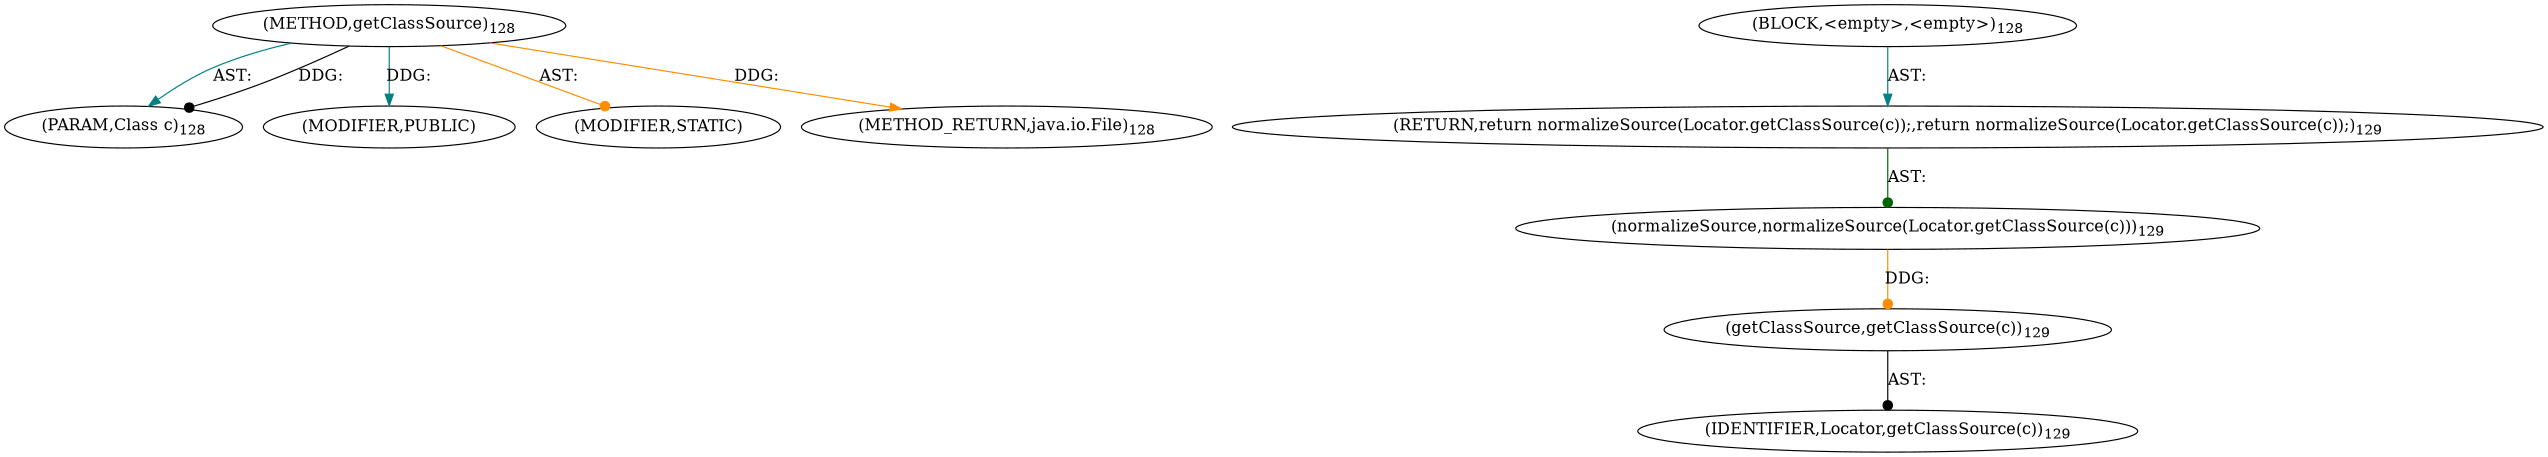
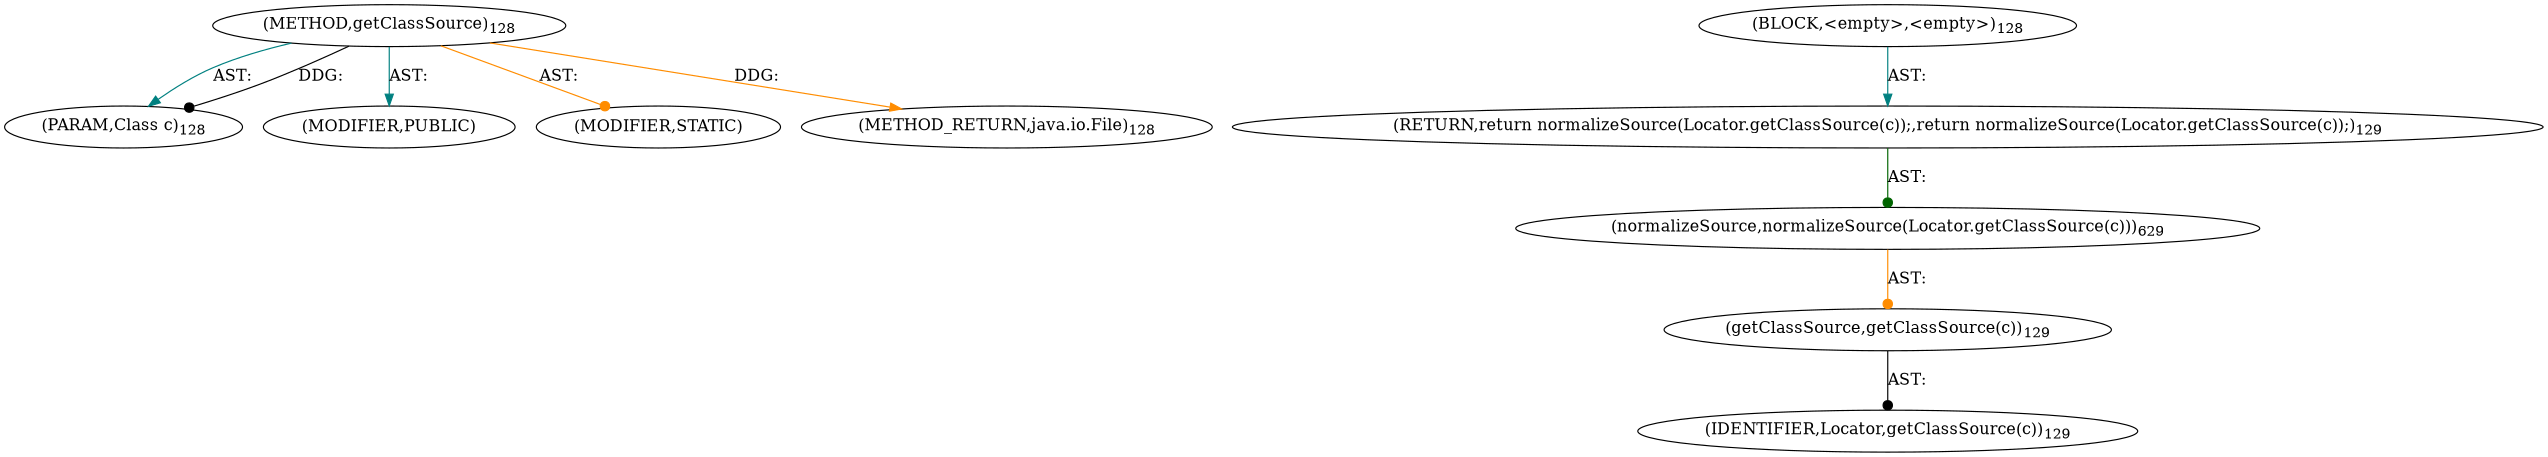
(411, 76) -> (411, 76)
(2151, 227) -> (2151, 227)
(1910, 279) -> (1910, 279)
